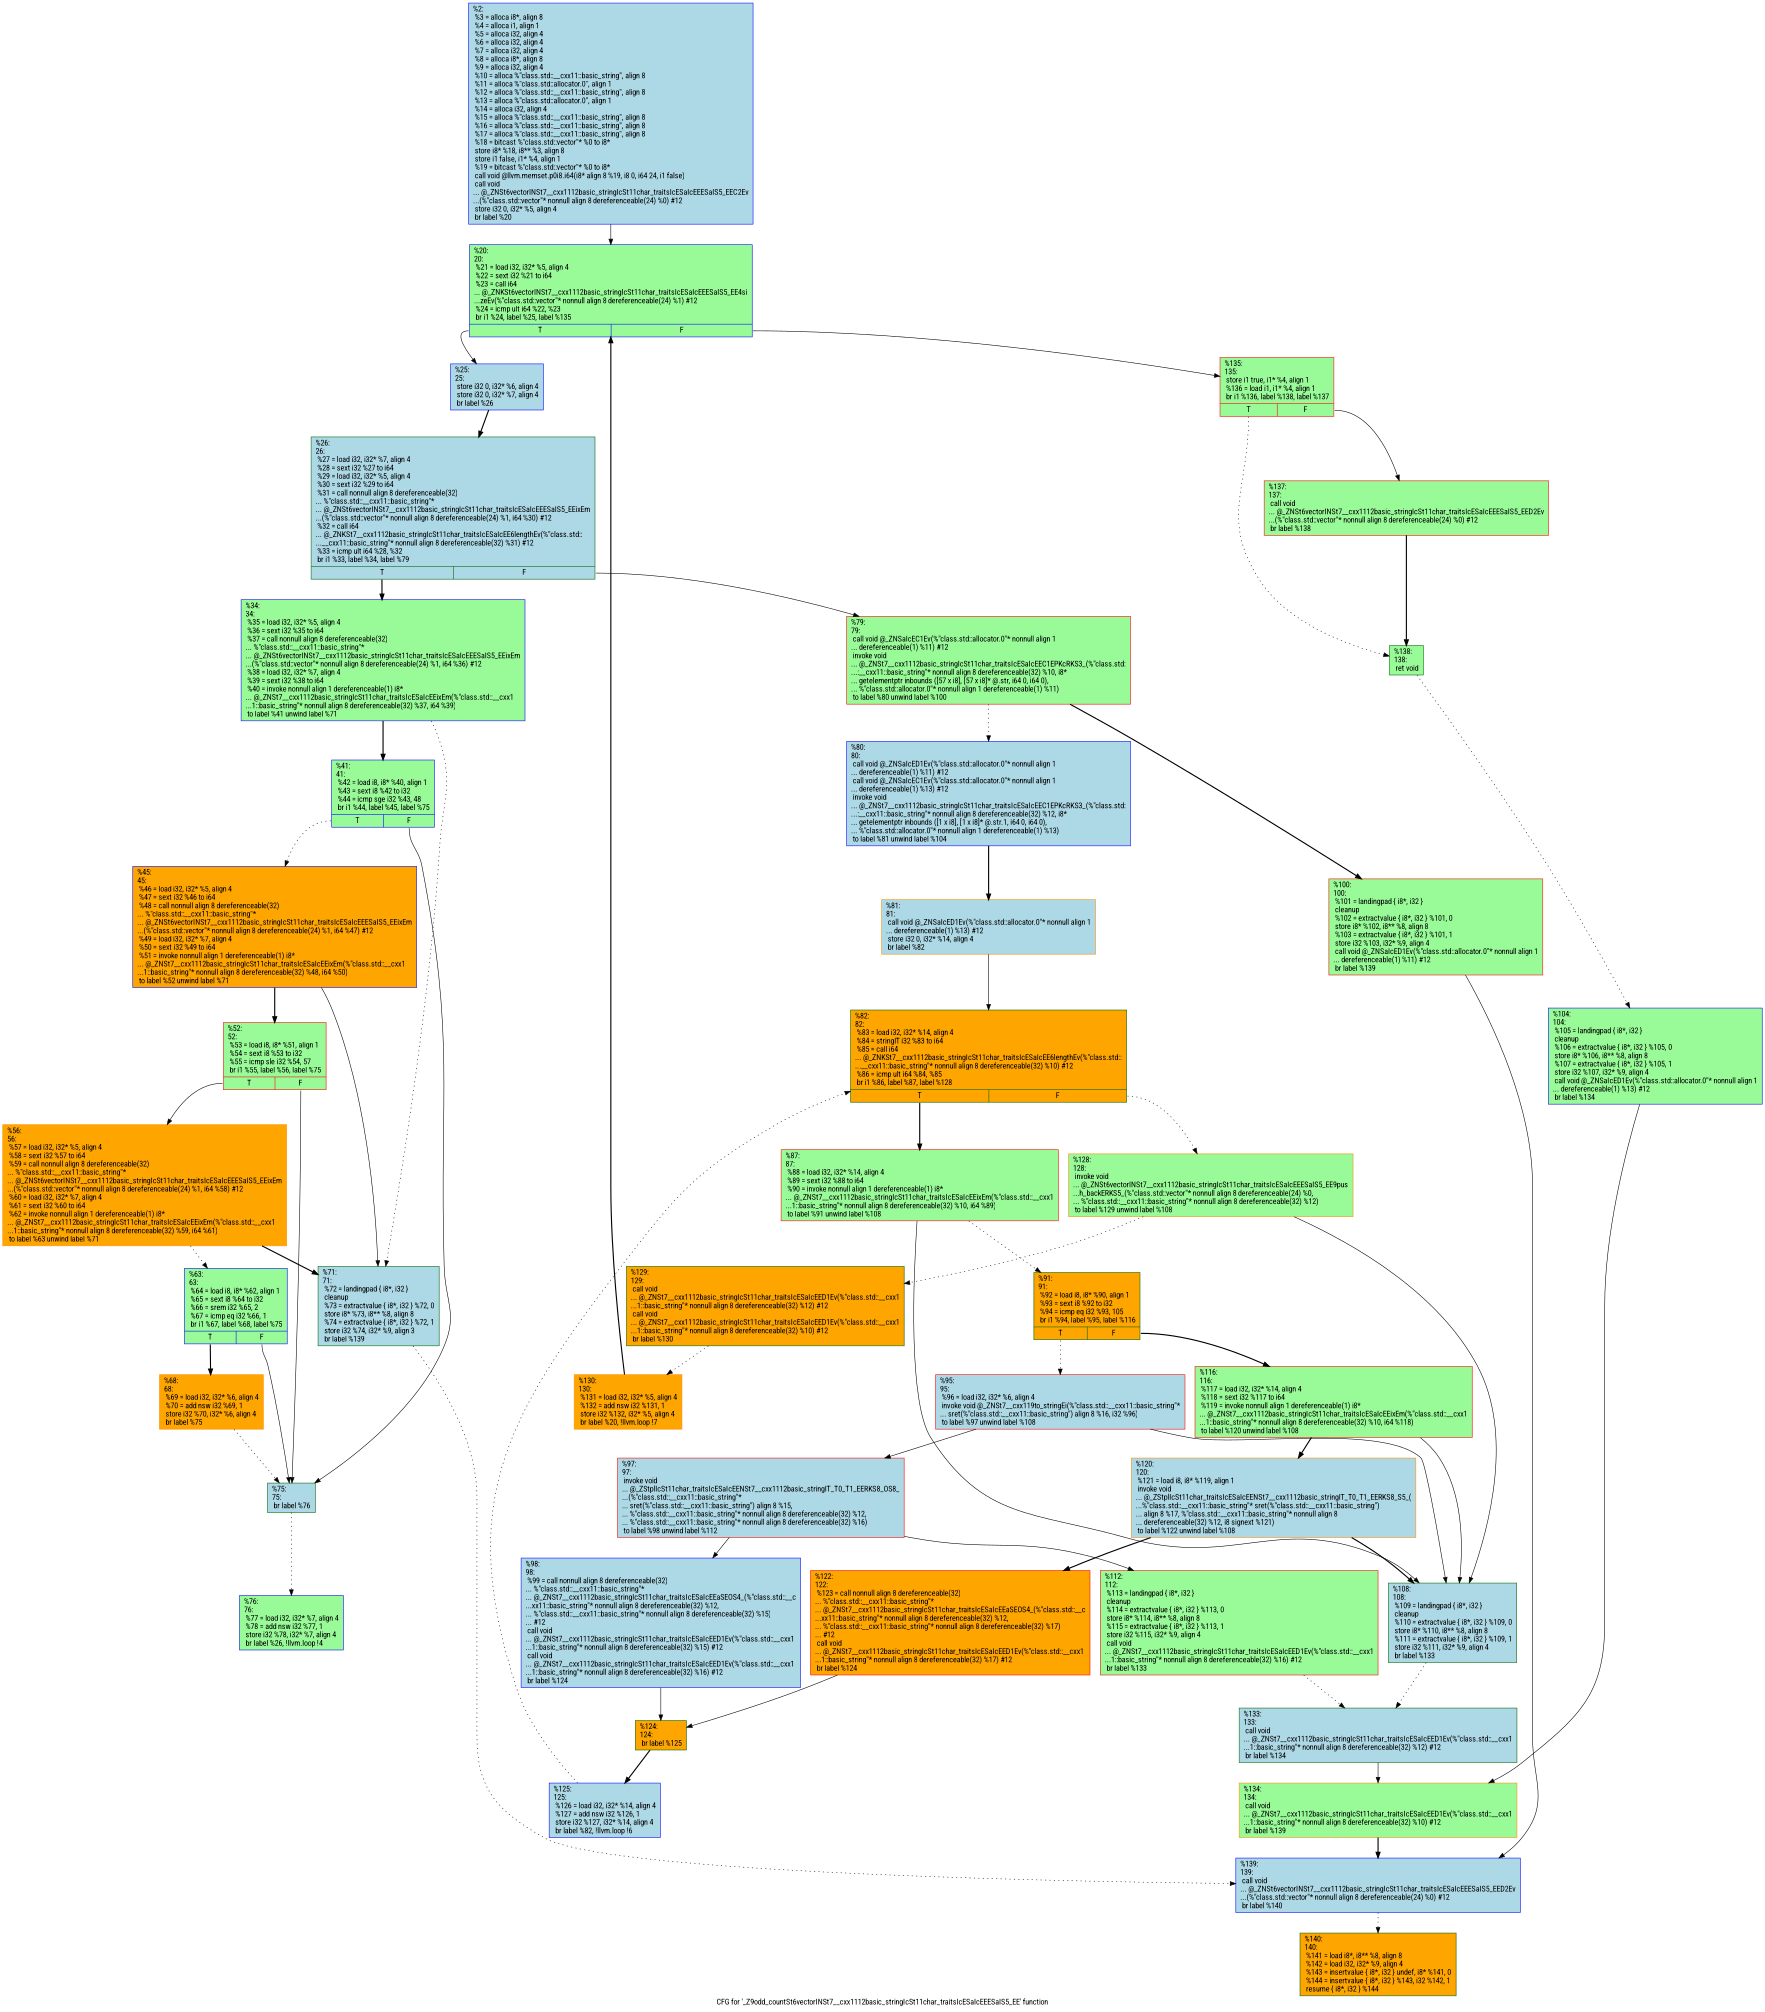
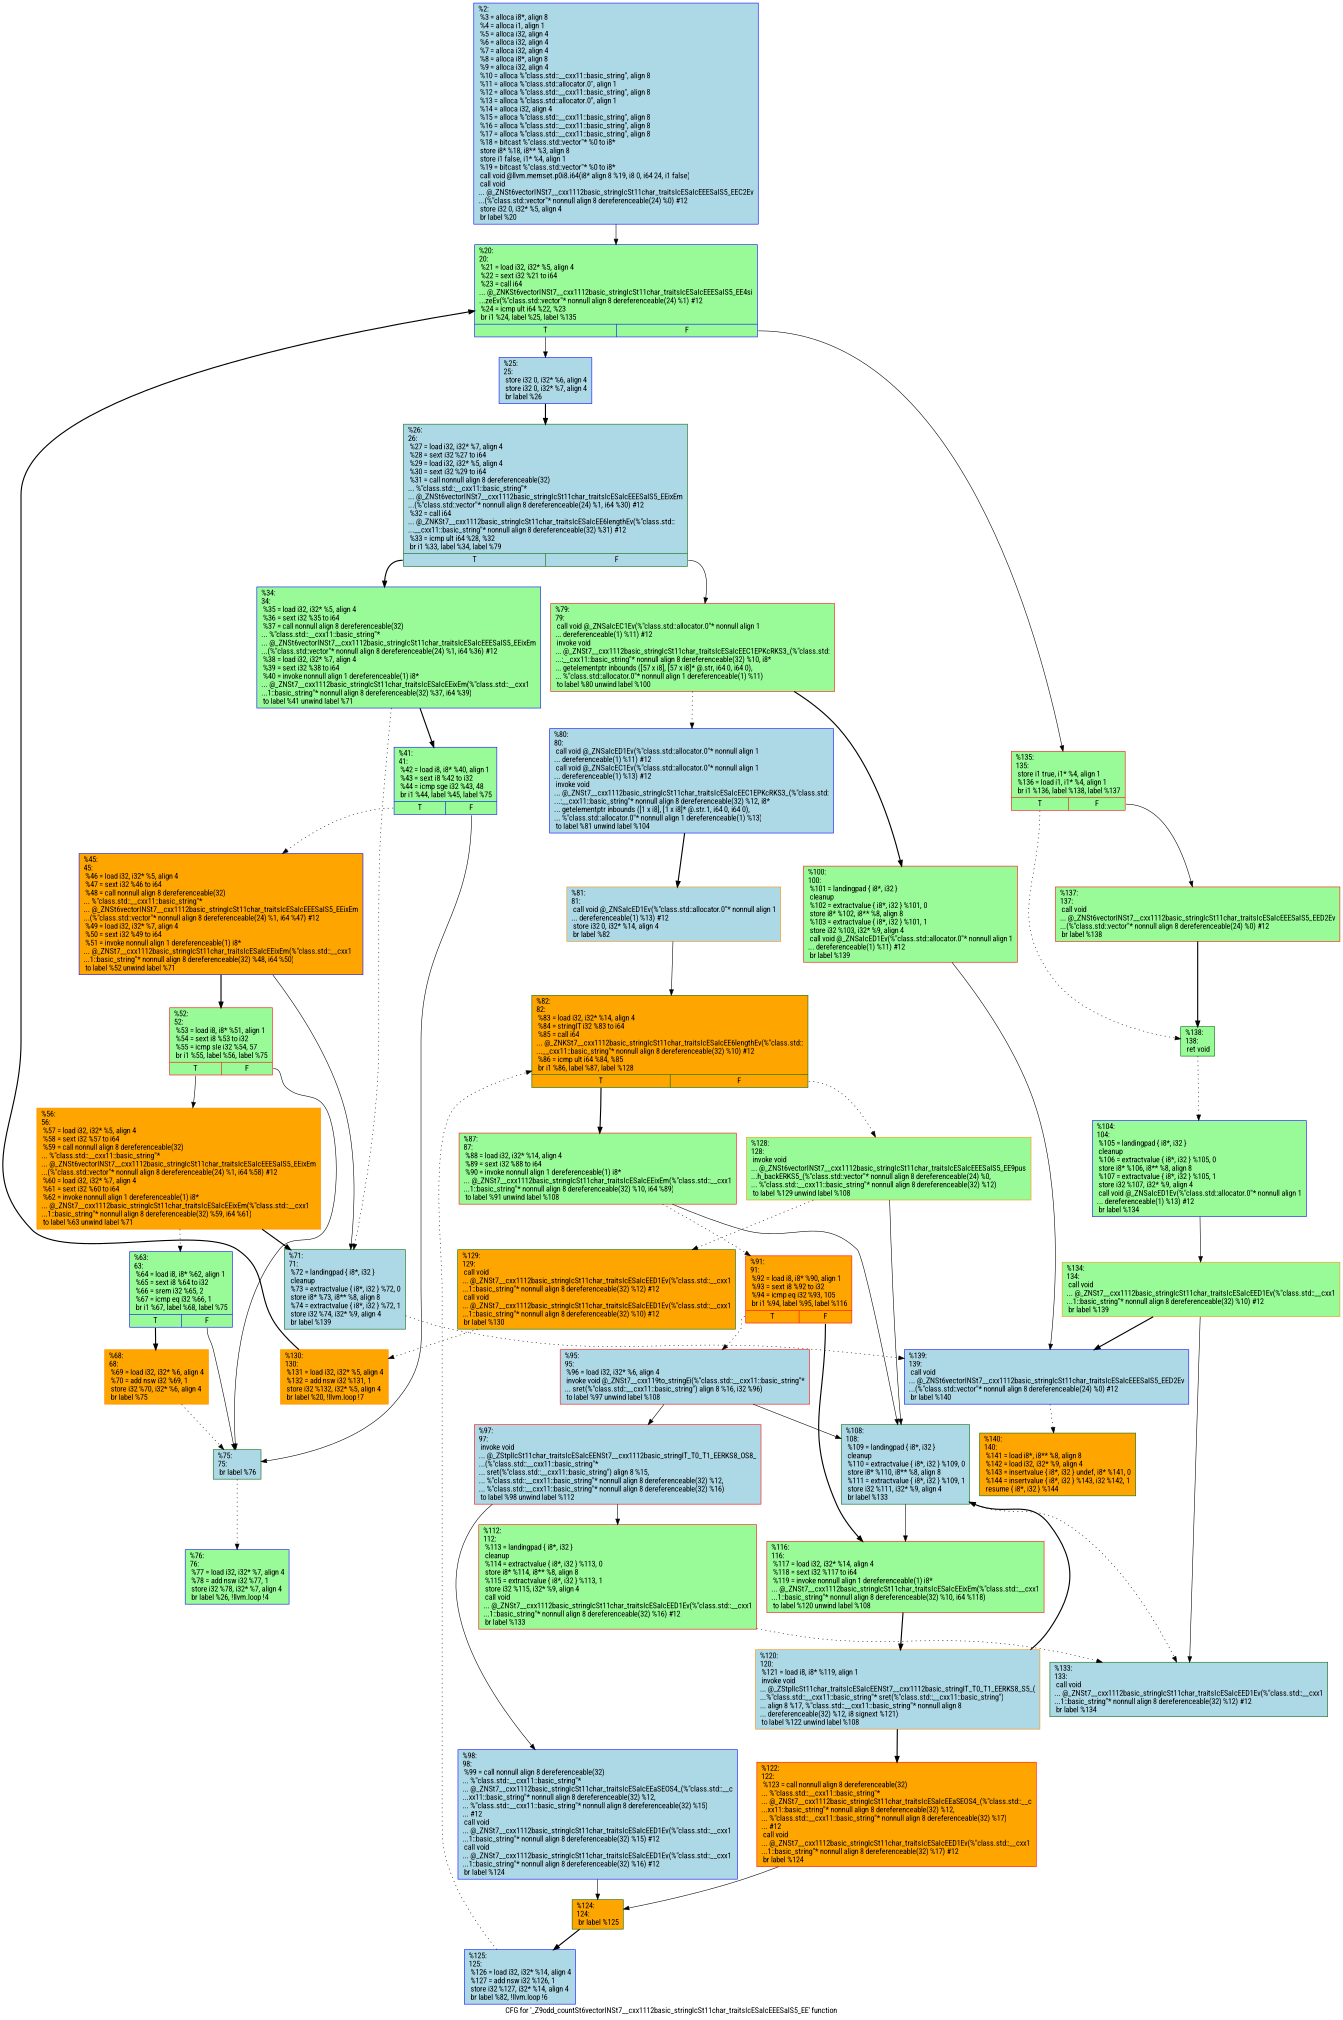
(1087, 1306) -> (799, 1289)
(369, 1331) -> (335, 1314)
(1457, 1502) -> (905, 1520)
(1378, 1770) -> (1195, 1487)
